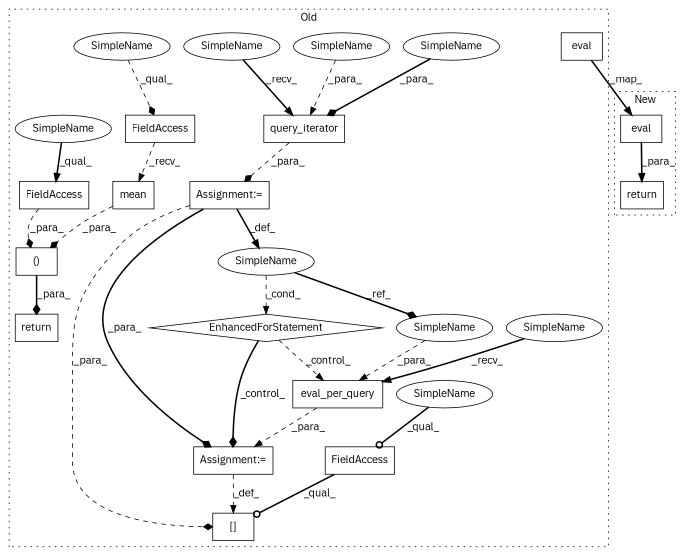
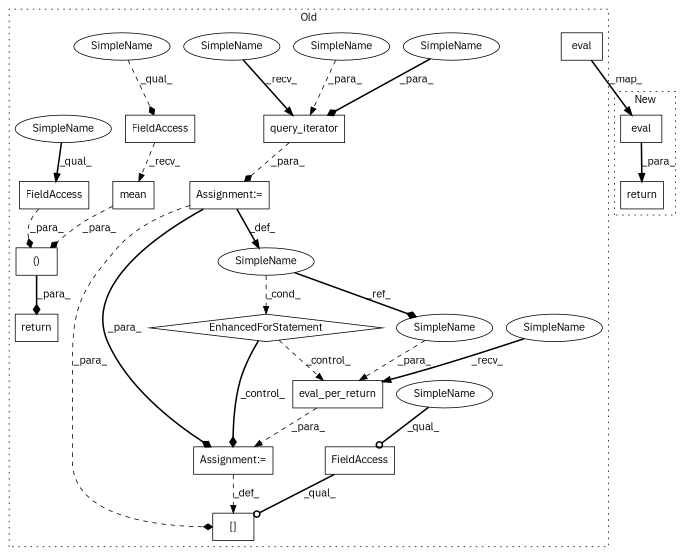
(338, 394) -> (338, 394)
